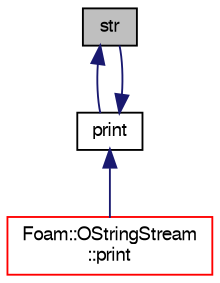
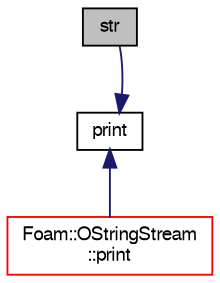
(98, 89) -> none
